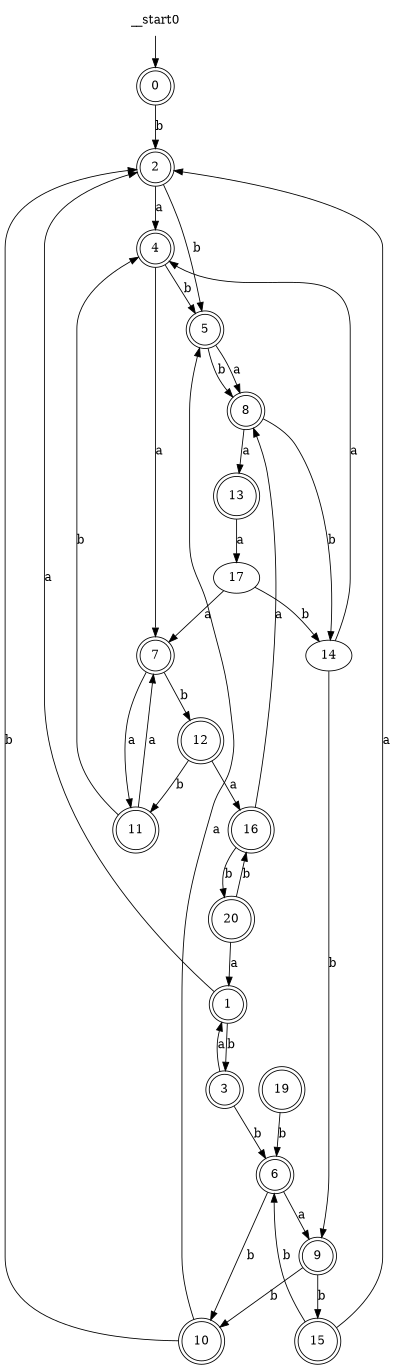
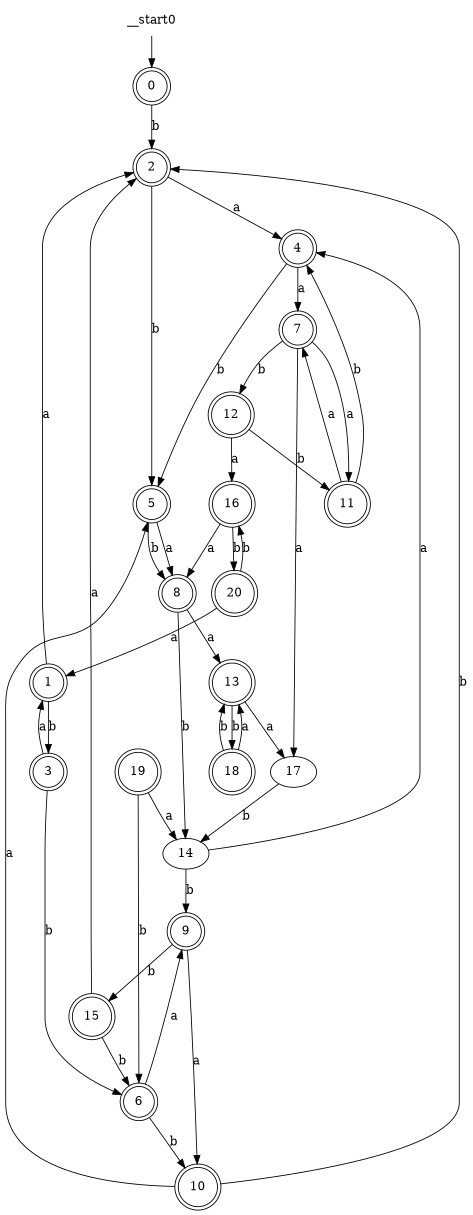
(200, 613) -> (296, 548)
none -> (232, 772)
none -> (159, 813)
(274, 1297) -> (197, 1061)
